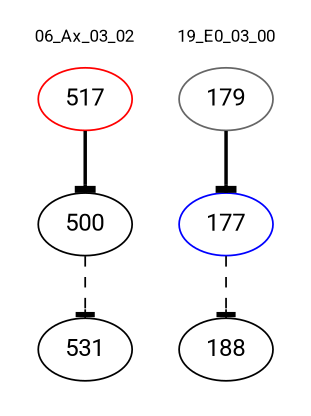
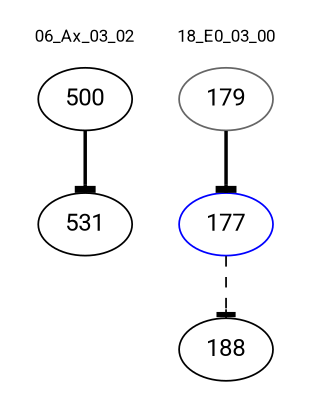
(227, 37) -> (227, 37)
(85, 99) -> none
(85, 283) -> (85, 158)
